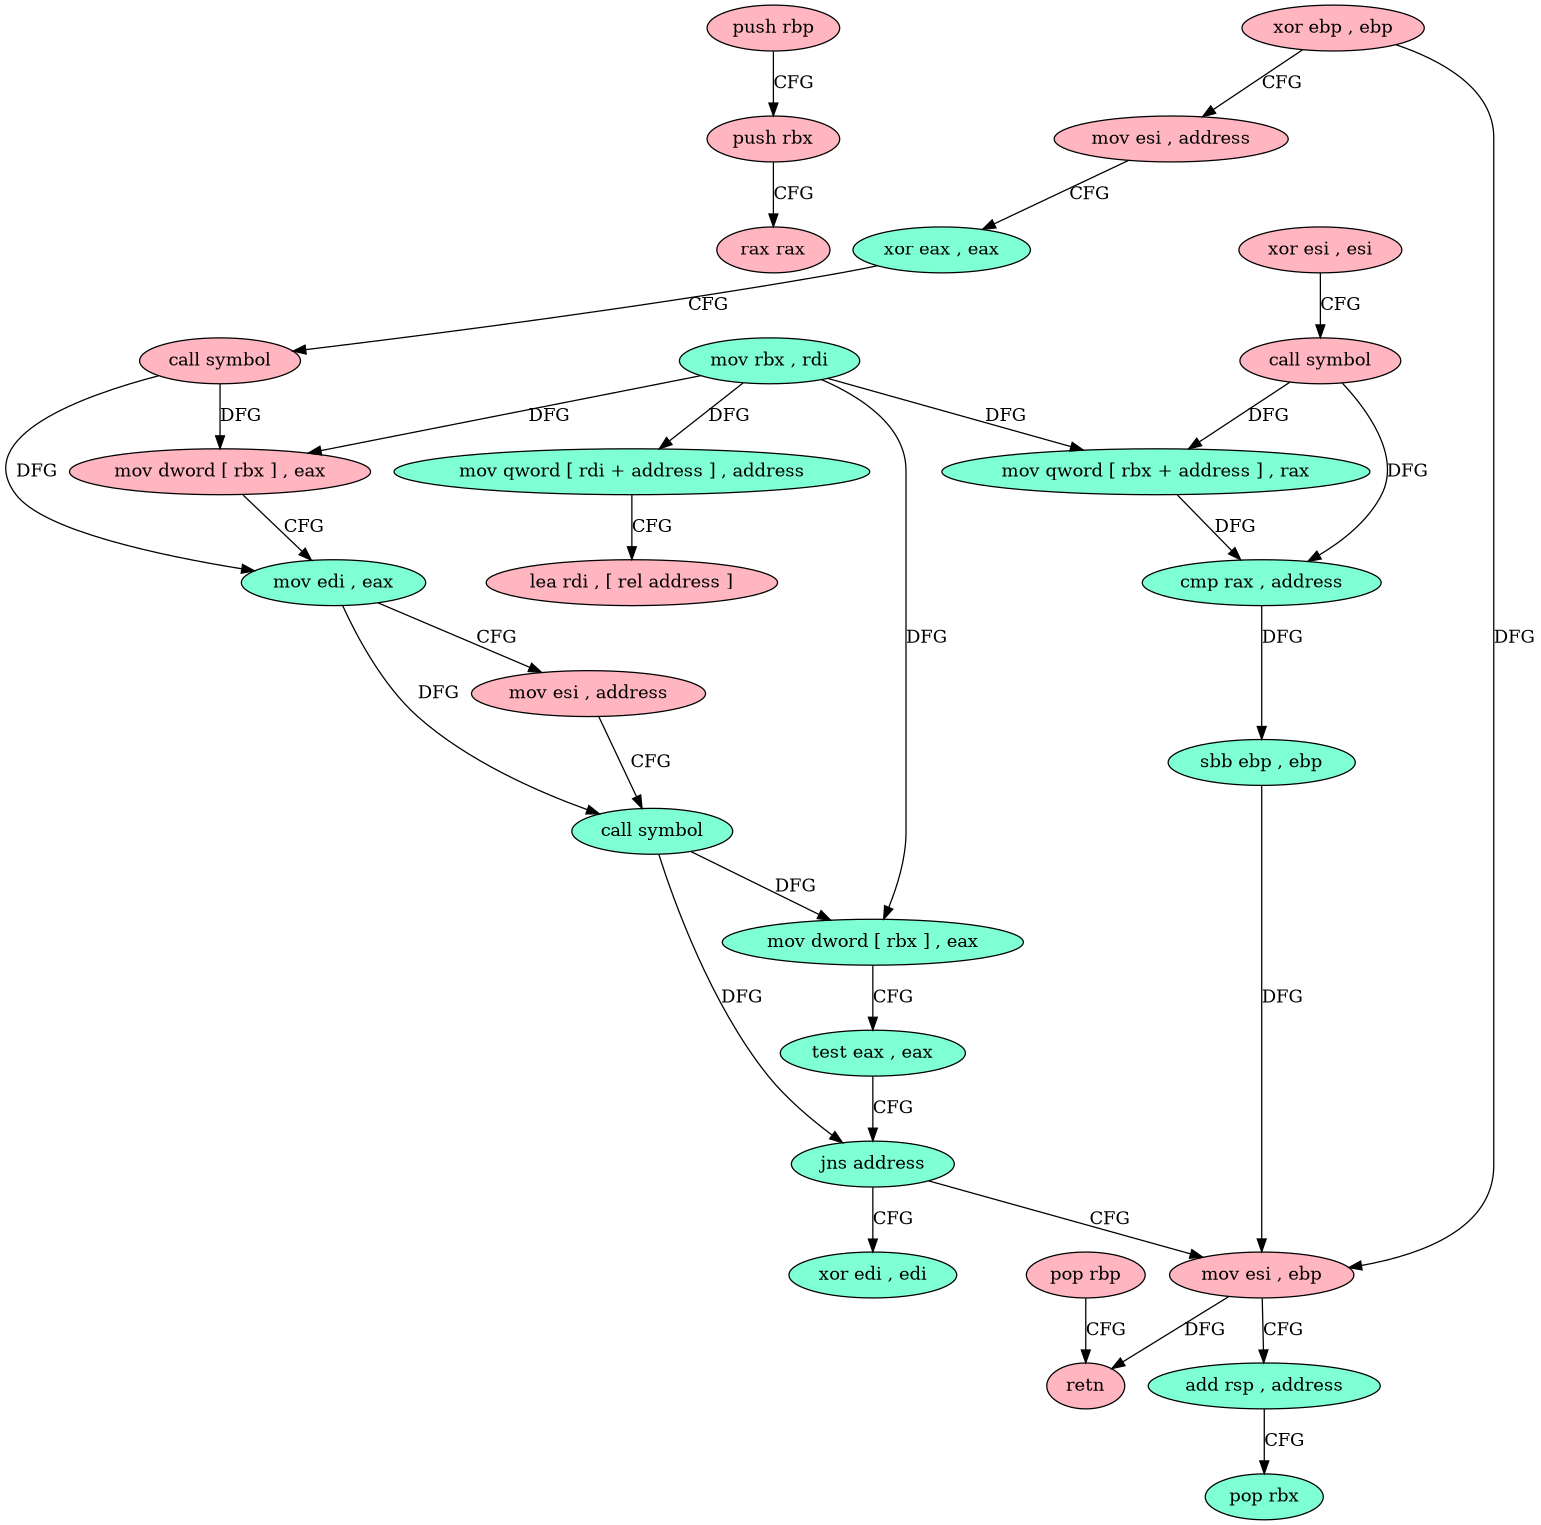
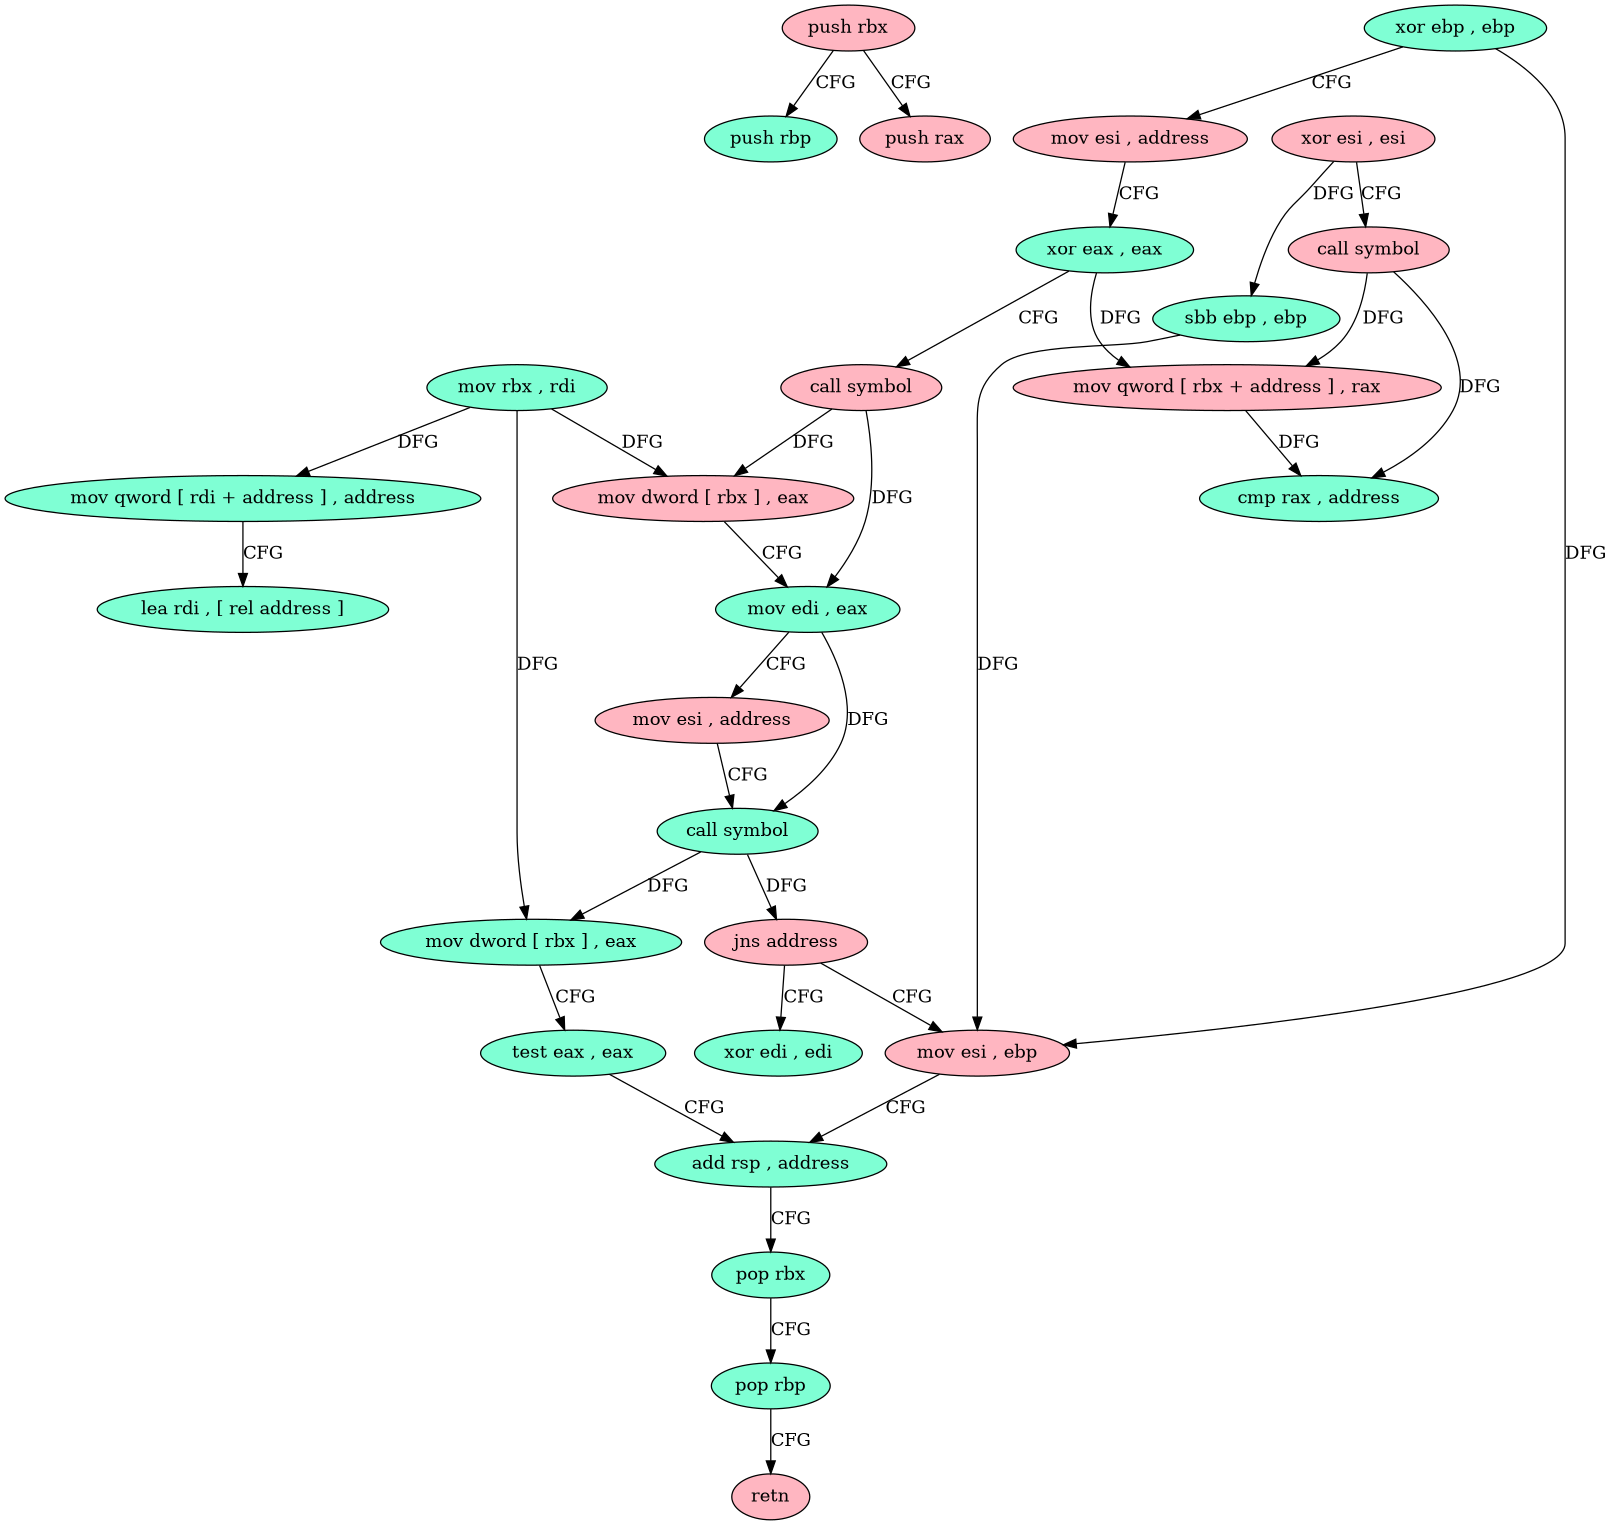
(773, 28) -> (771, 139)
(1333, 28) -> (1455, 28)
(773, 77) -> (813, 78)
(773, 250) -> (925, 139)
(949, 413) -> (1092, 321)
(1156, 472) -> (1227, 388)
(632, 583) -> (243, 609)
(1262, 666) -> (1284, 216)
(873, 1102) -> (666, 1105)
(873, 1164) -> (786, 942)
(1086, 1275) -> (771, 1386)
none -> (771, 1324)
(1176, 1329) -> none
